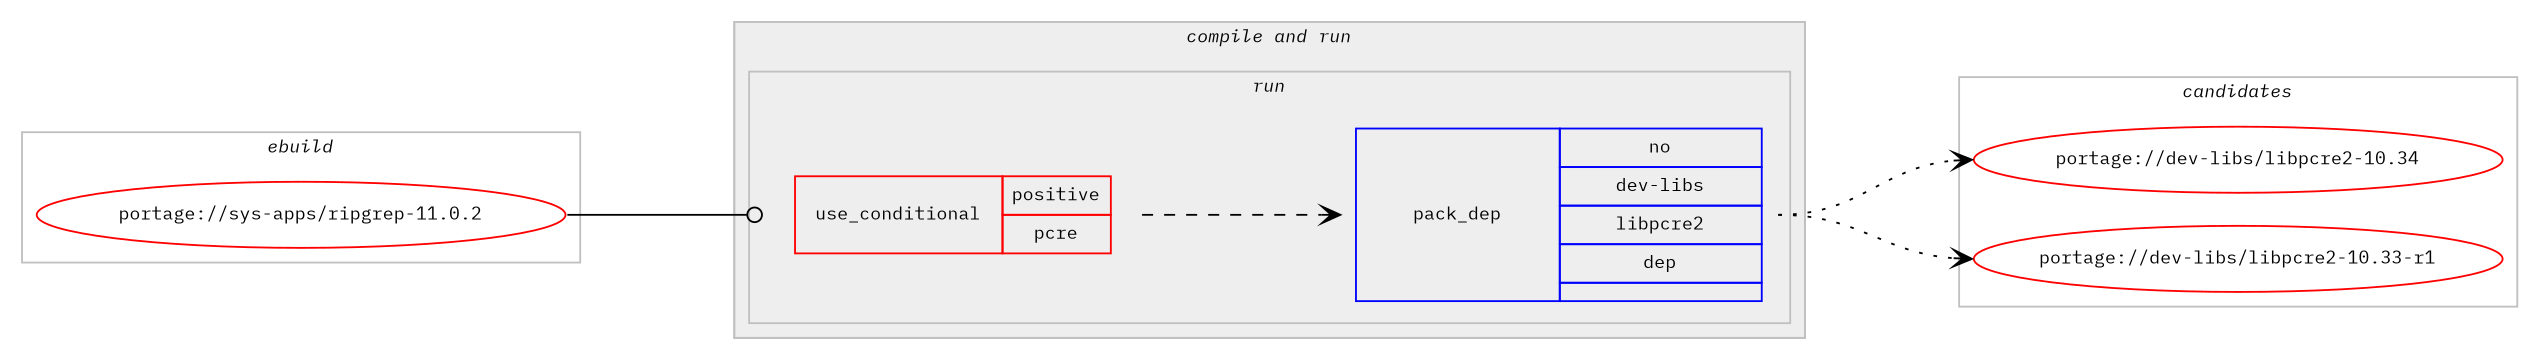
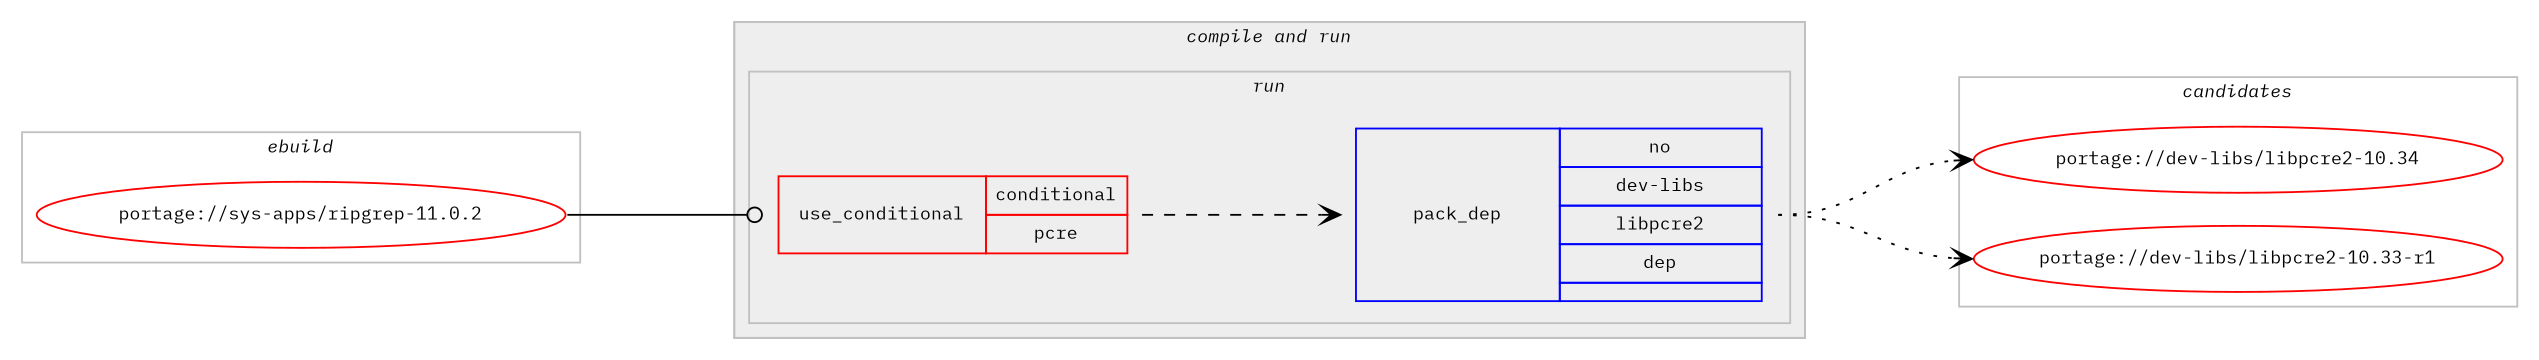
(1057, 195) -> (1057, 195)
